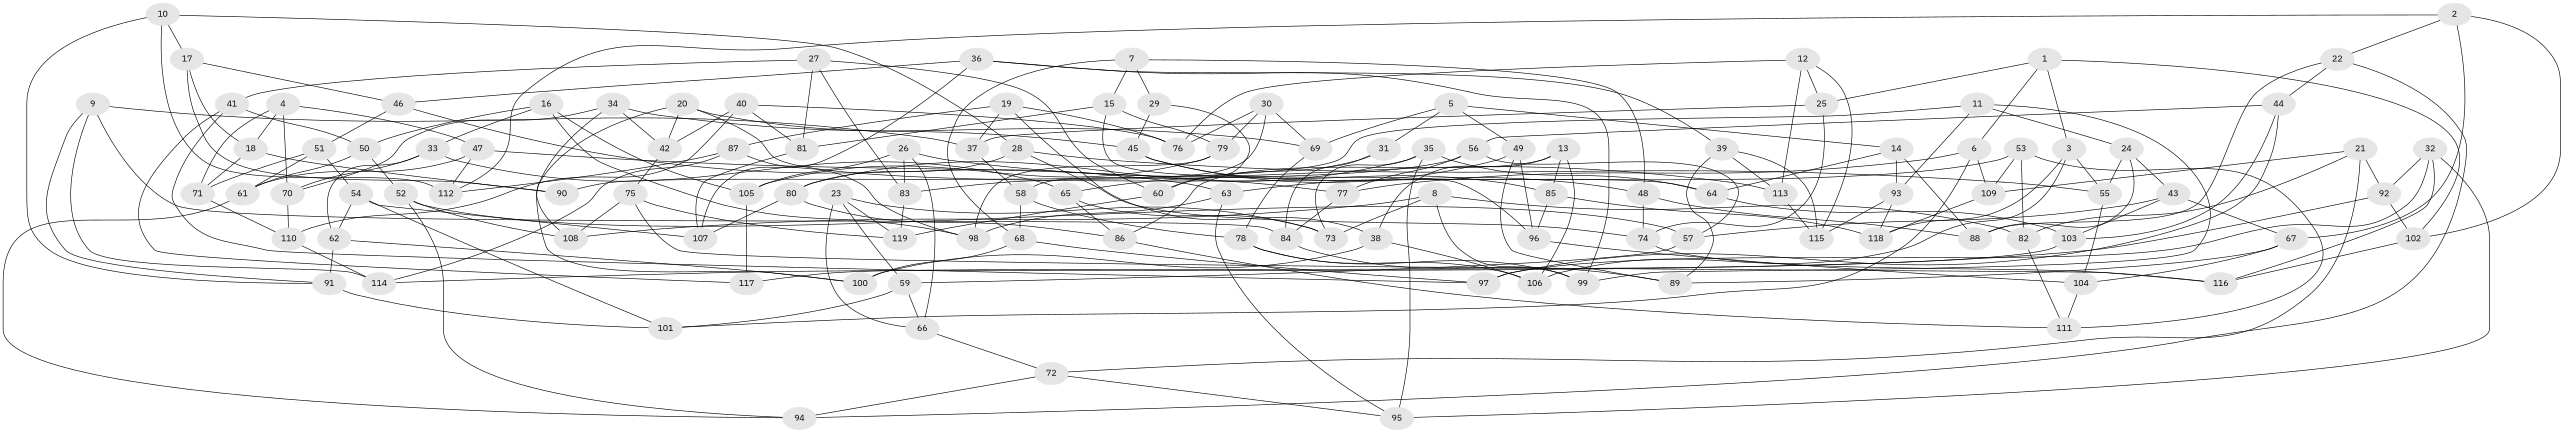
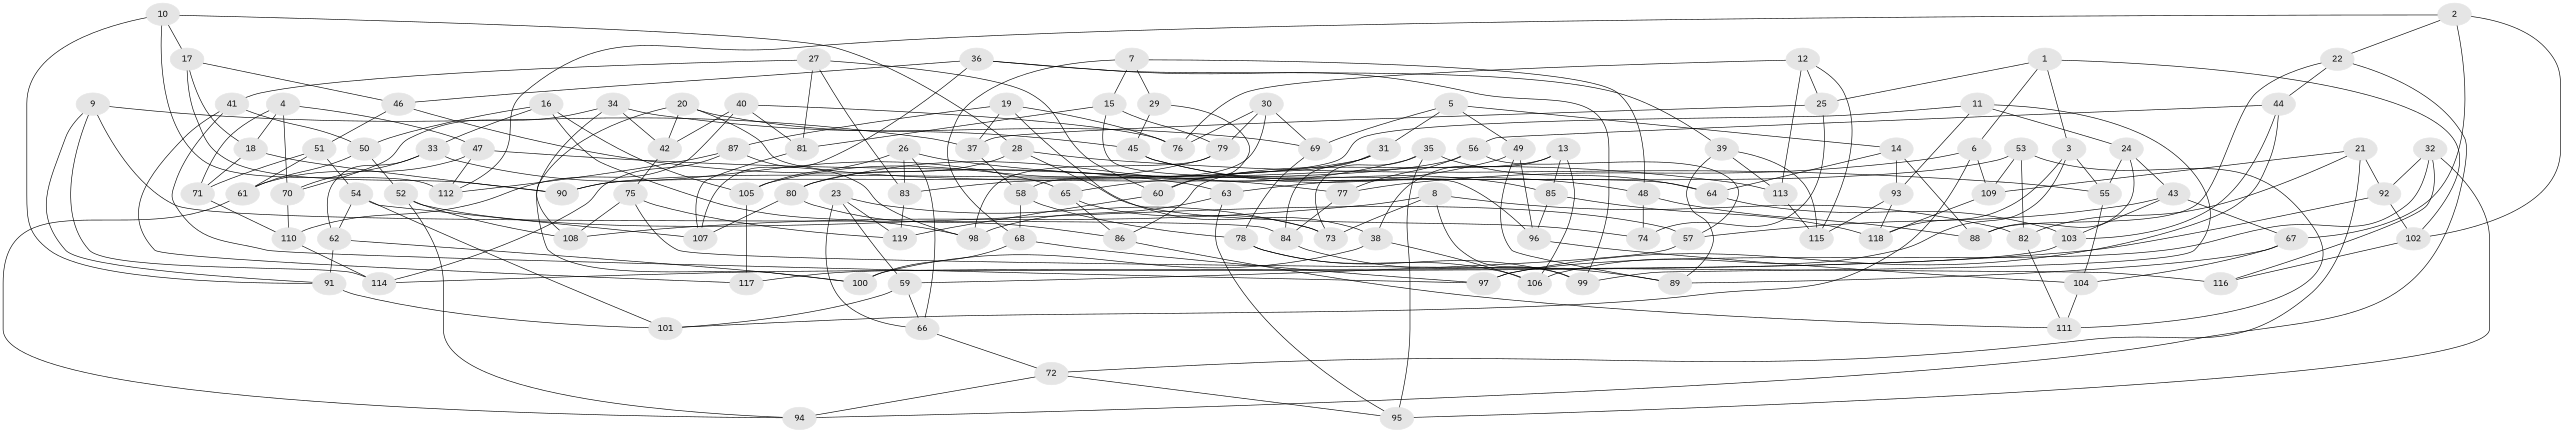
none -> (974, 177)
(1929, 268) -> none
